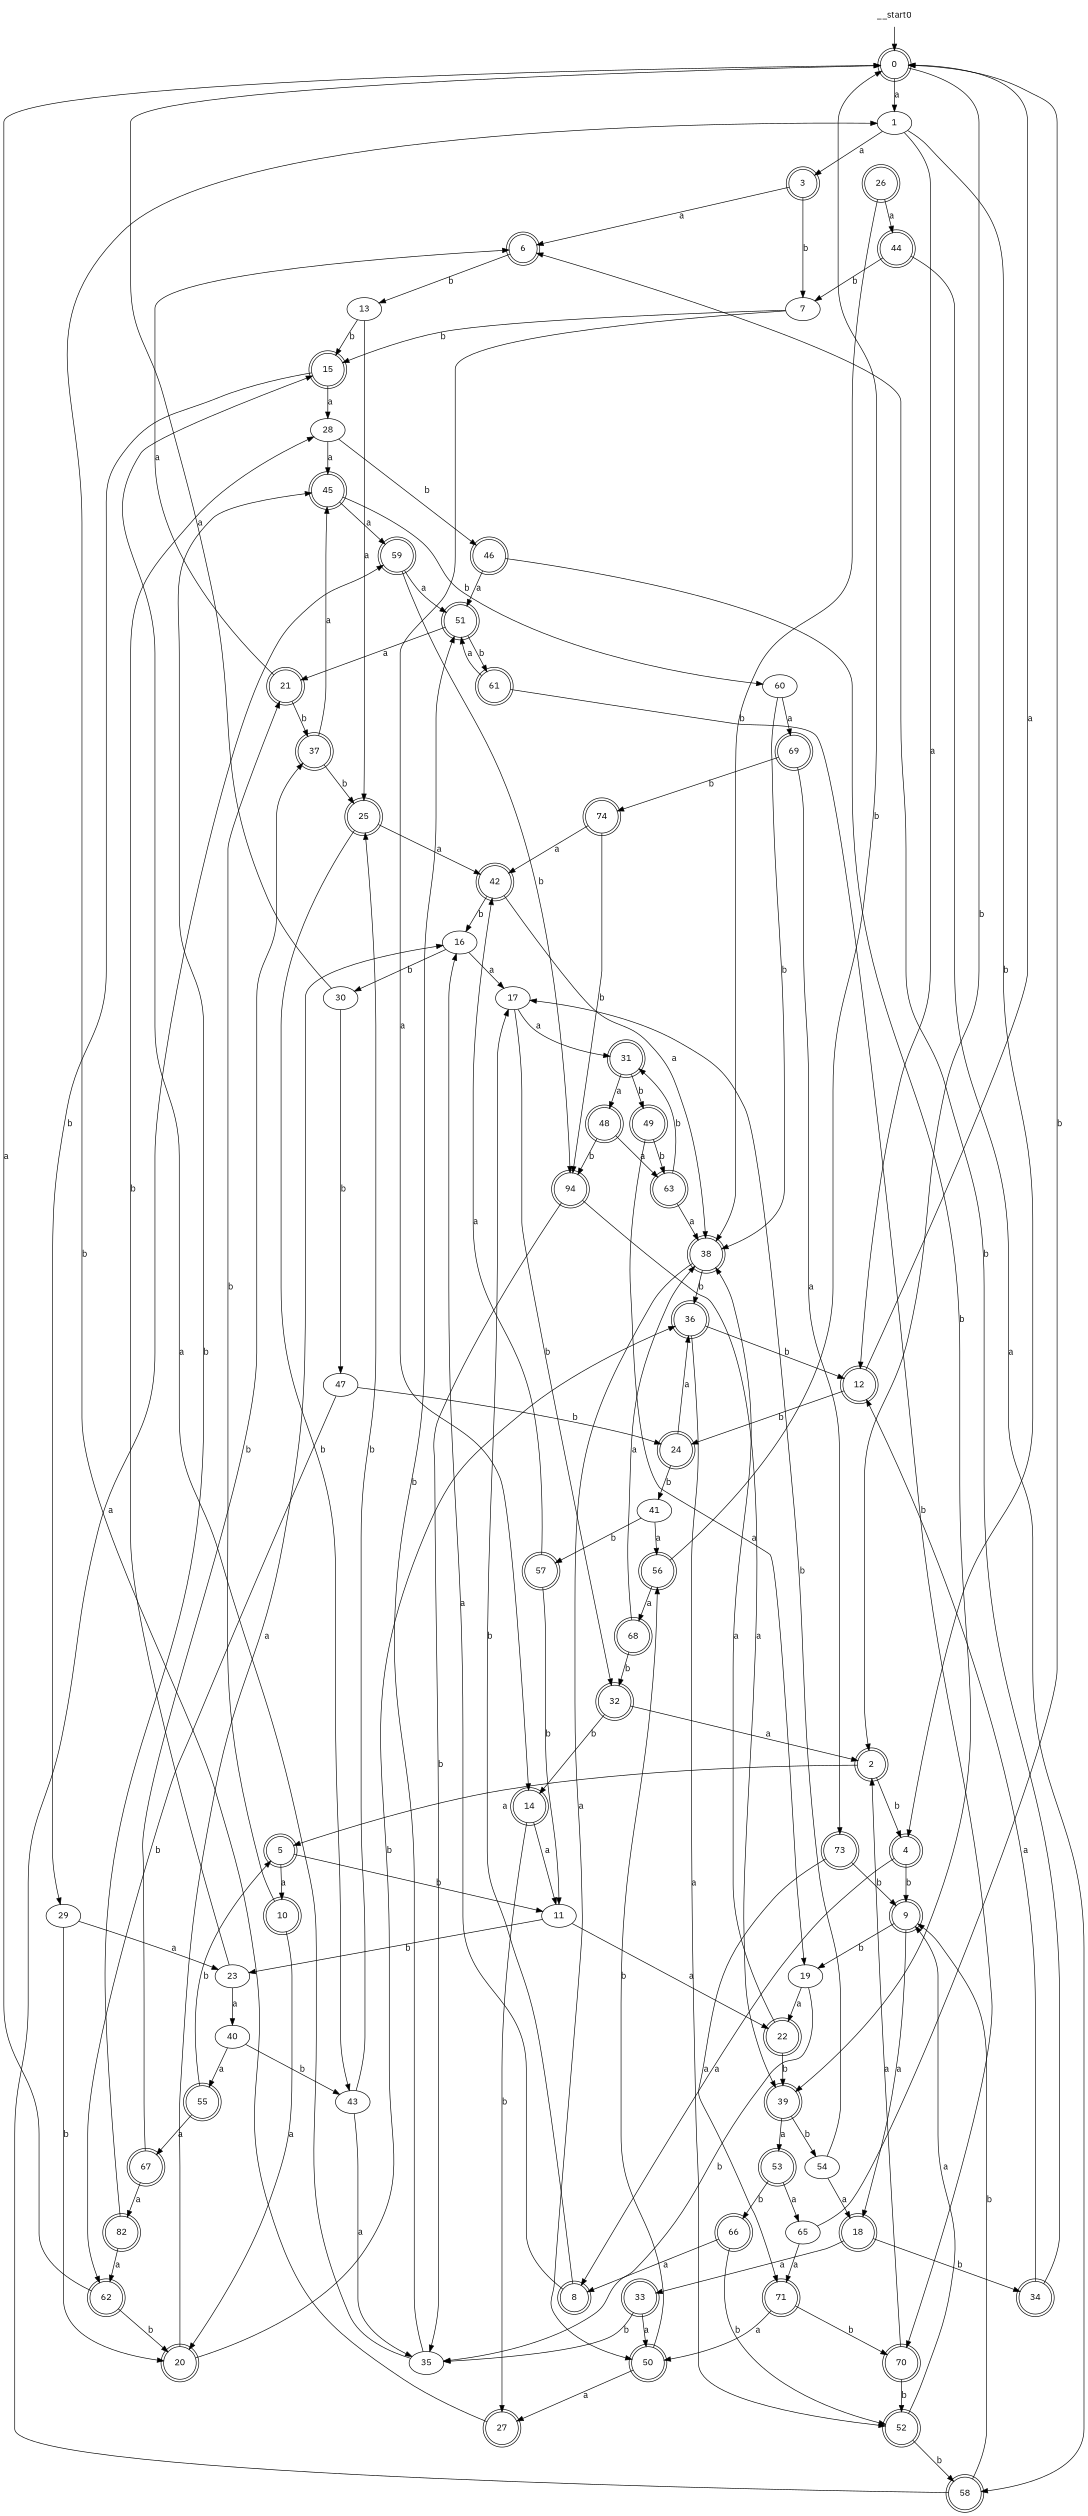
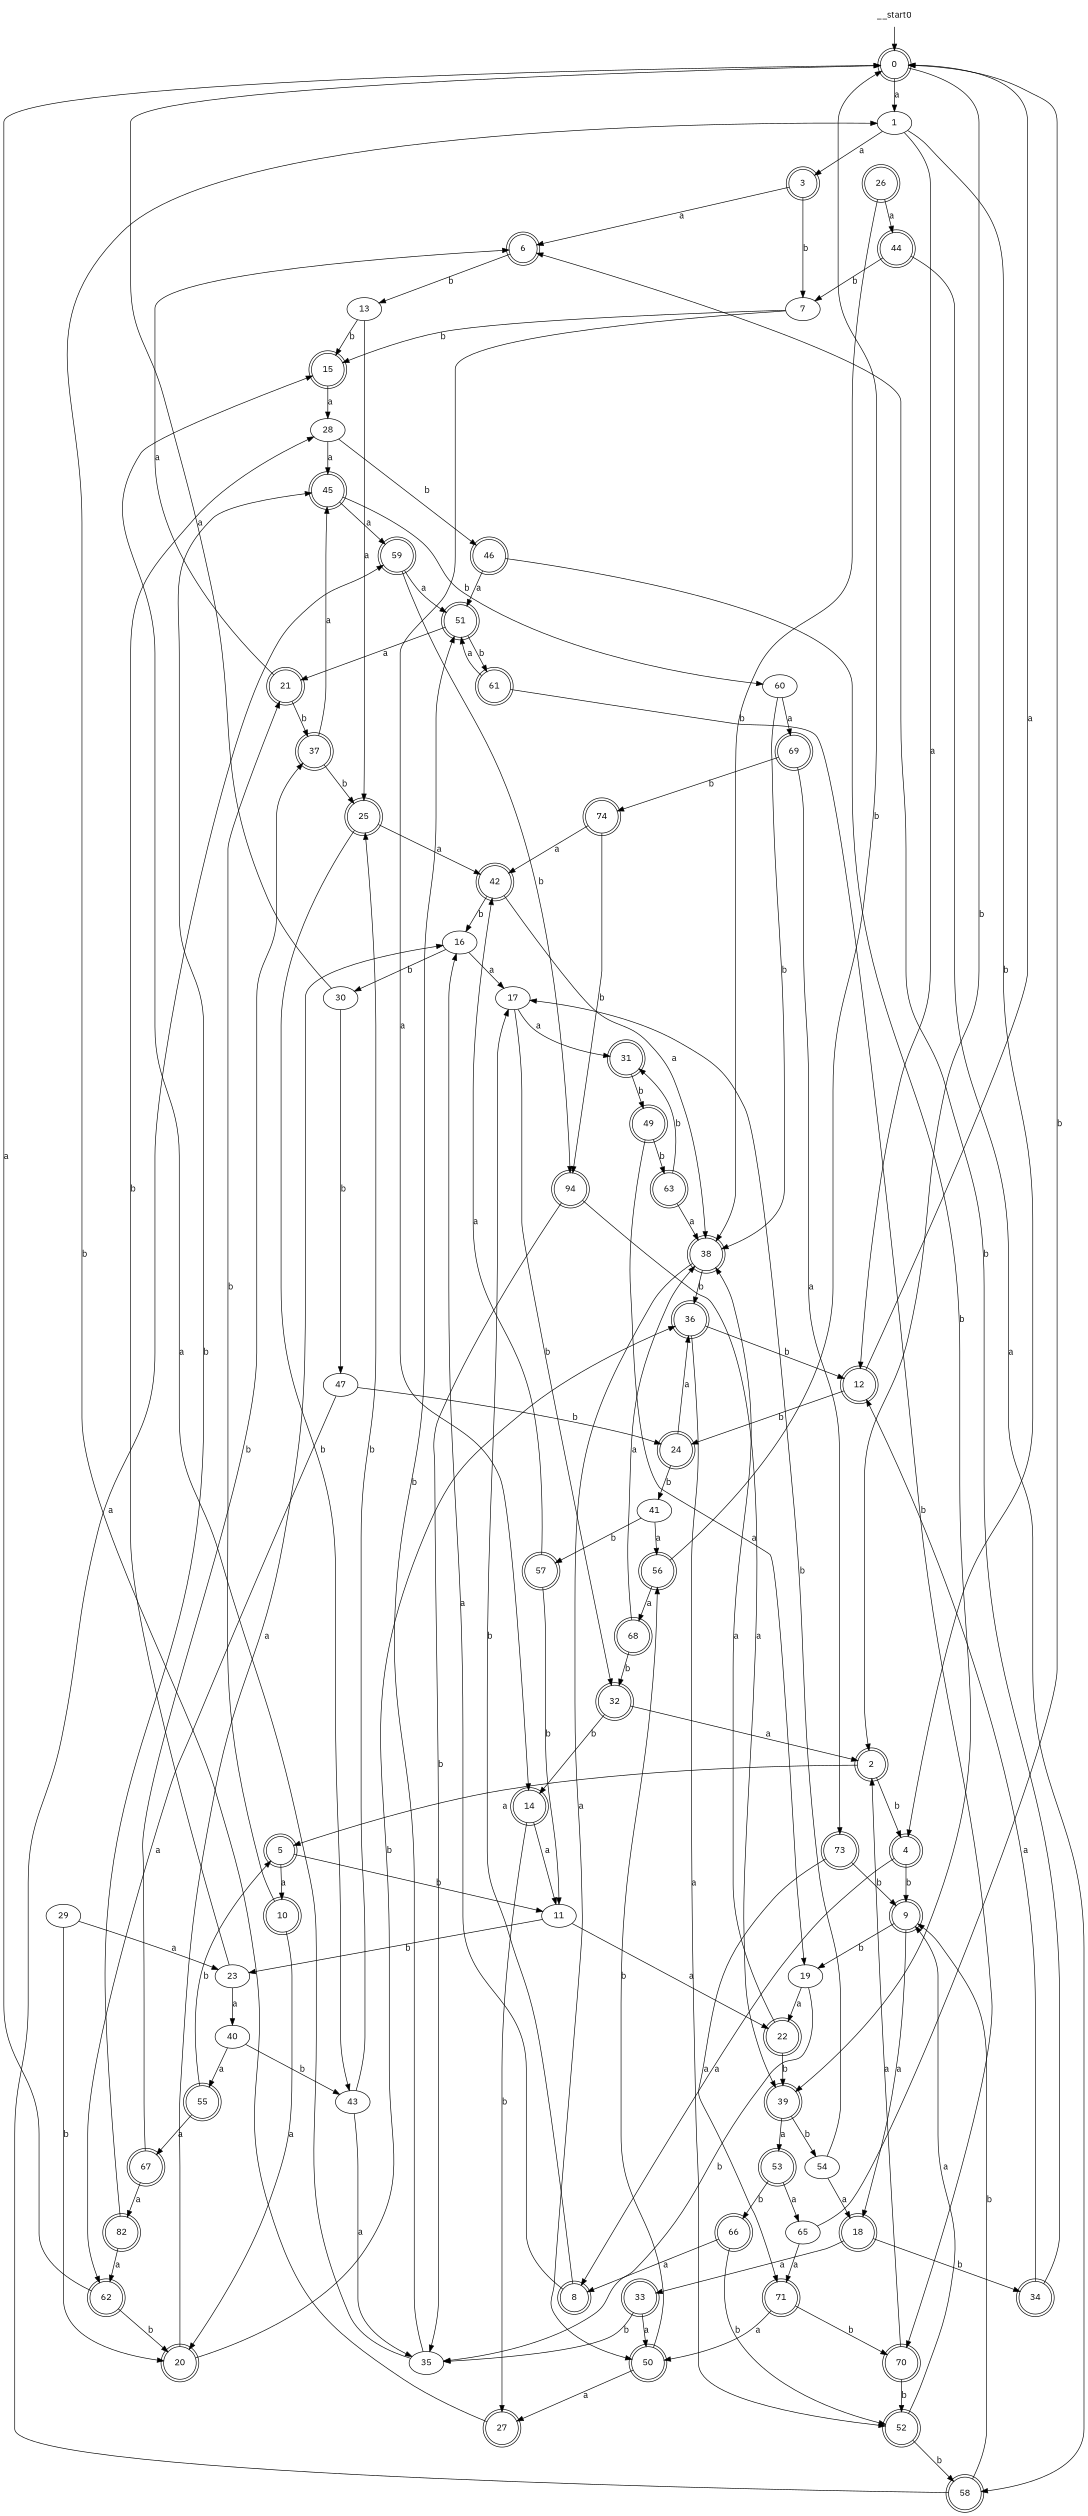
(95, 1030) -> none
(604, 1124) -> none
(158, 1851) -> (158, 1851)
